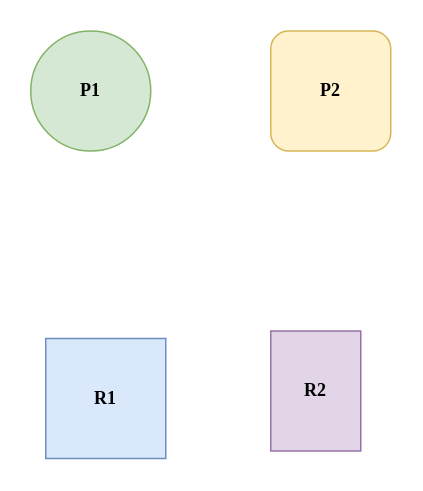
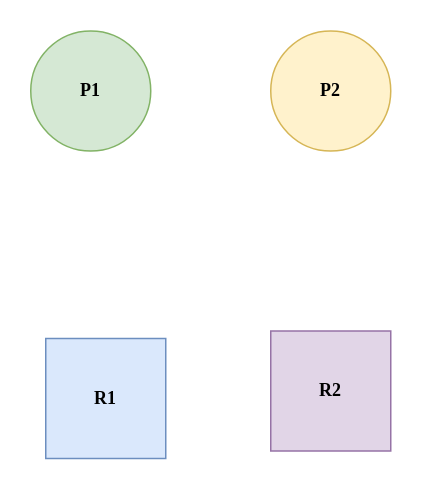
(331, 91) -> (331, 91)
(316, 391) -> (331, 391)
